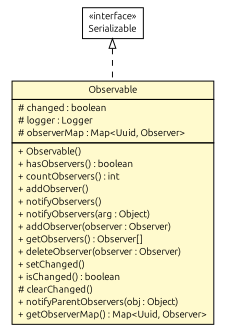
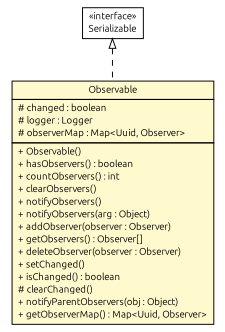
(54, 189) -> (57, 189)
